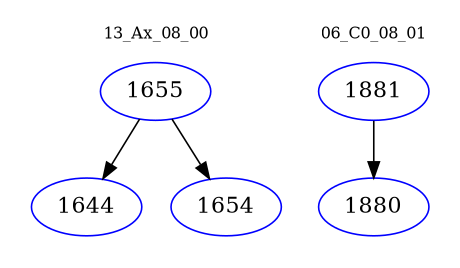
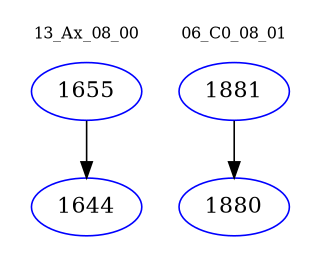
(226, 207) -> none
